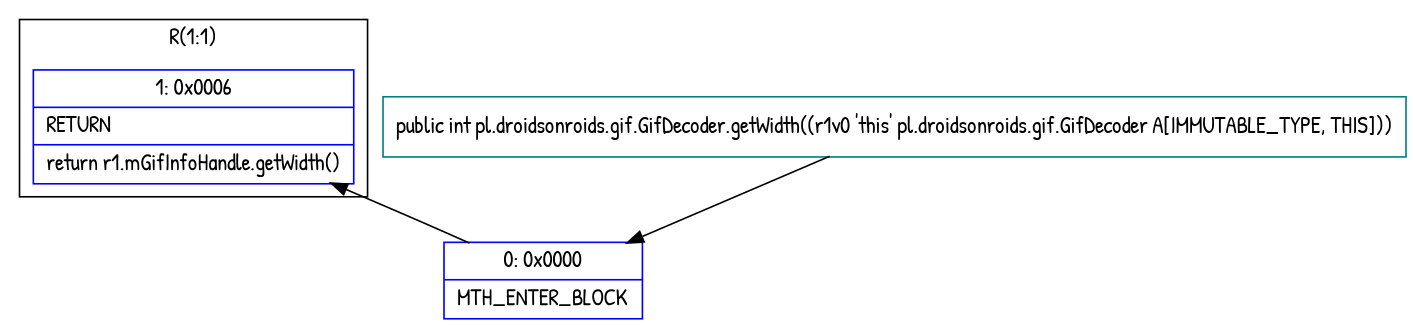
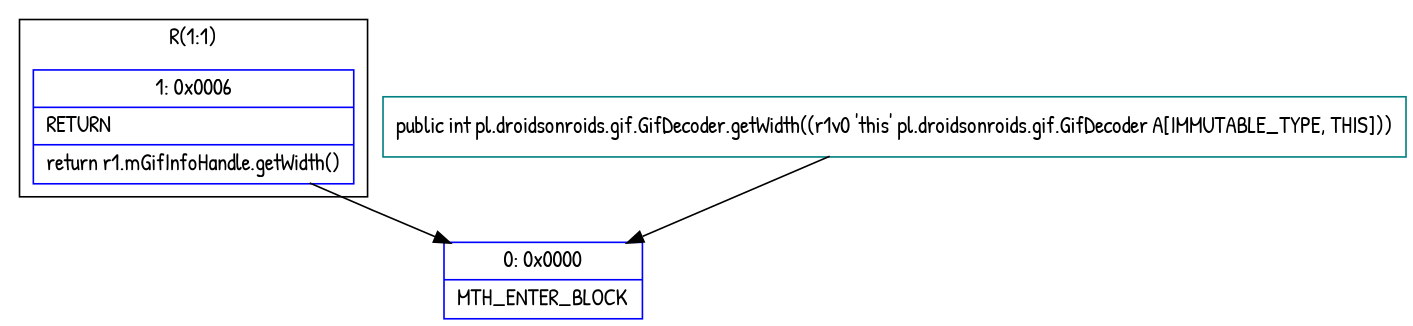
(408, 216) -> (372, 210)
